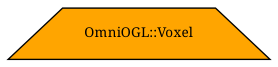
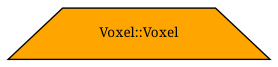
(139, 34) -> (139, 34)
